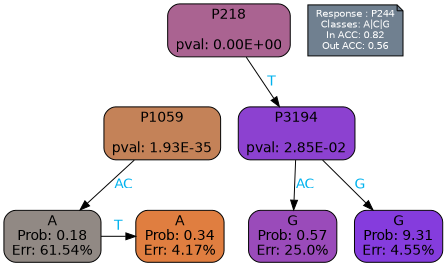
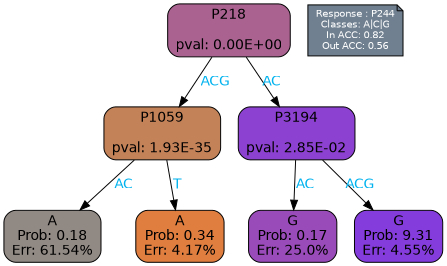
none -> (198, 78)
(272, 82) -> (272, 82)
(360, 185) -> (360, 185)
(113, 236) -> (170, 180)
(293, 236) -> (293, 236)
